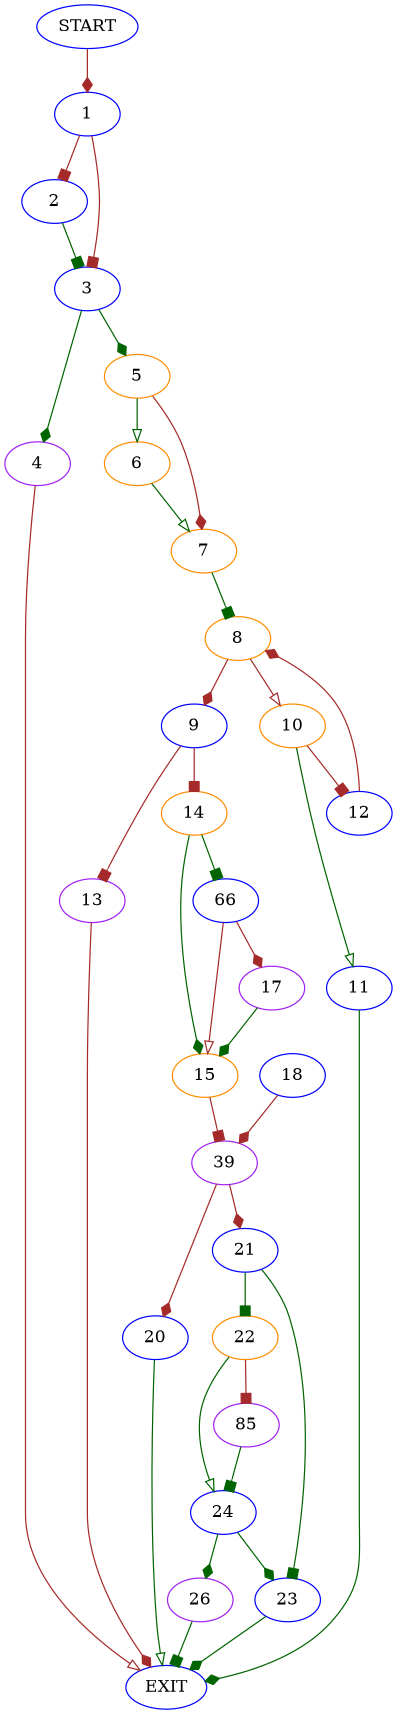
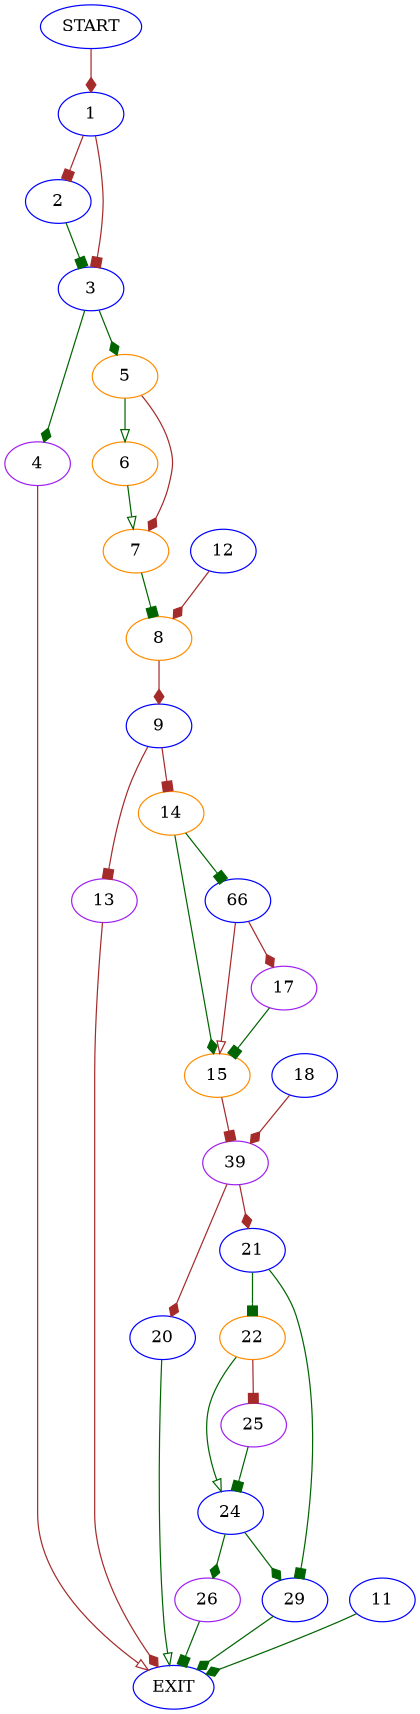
(293, 726) -> none
(243, 1026) -> (254, 1027)
(246, 1425) -> (254, 1425)
(288, 1600) -> (295, 1600)
